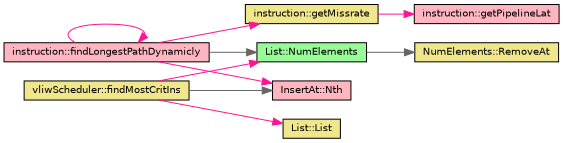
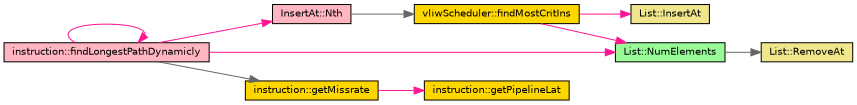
(312, 14) -> (312, 90)
(487, 14) -> (497, 90)
(204, 34) -> (204, 70)
(228, 52) -> (407, 52)
(487, 52) -> (807, 52)
(107, 90) -> (497, 14)
(226, 90) -> (378, 14)
(312, 129) -> (670, 14)
